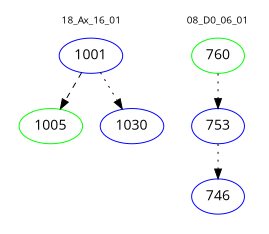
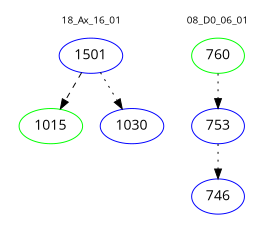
(91, 56) -> (91, 56)
(51, 126) -> (51, 126)
